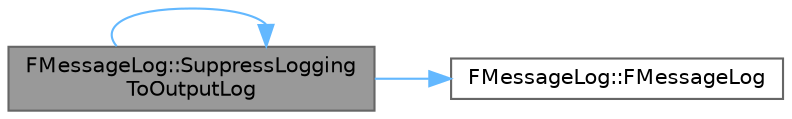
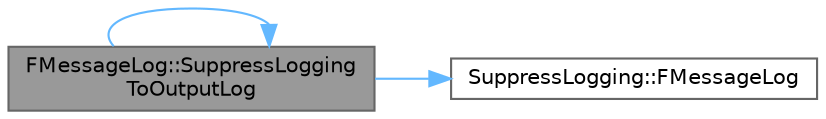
(617, 79) -> (634, 79)
